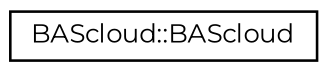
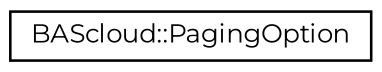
(164, 36) -> (191, 36)
